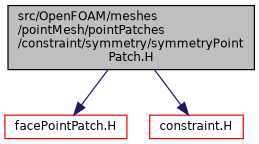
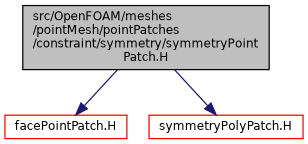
(196, 127) -> (226, 127)
